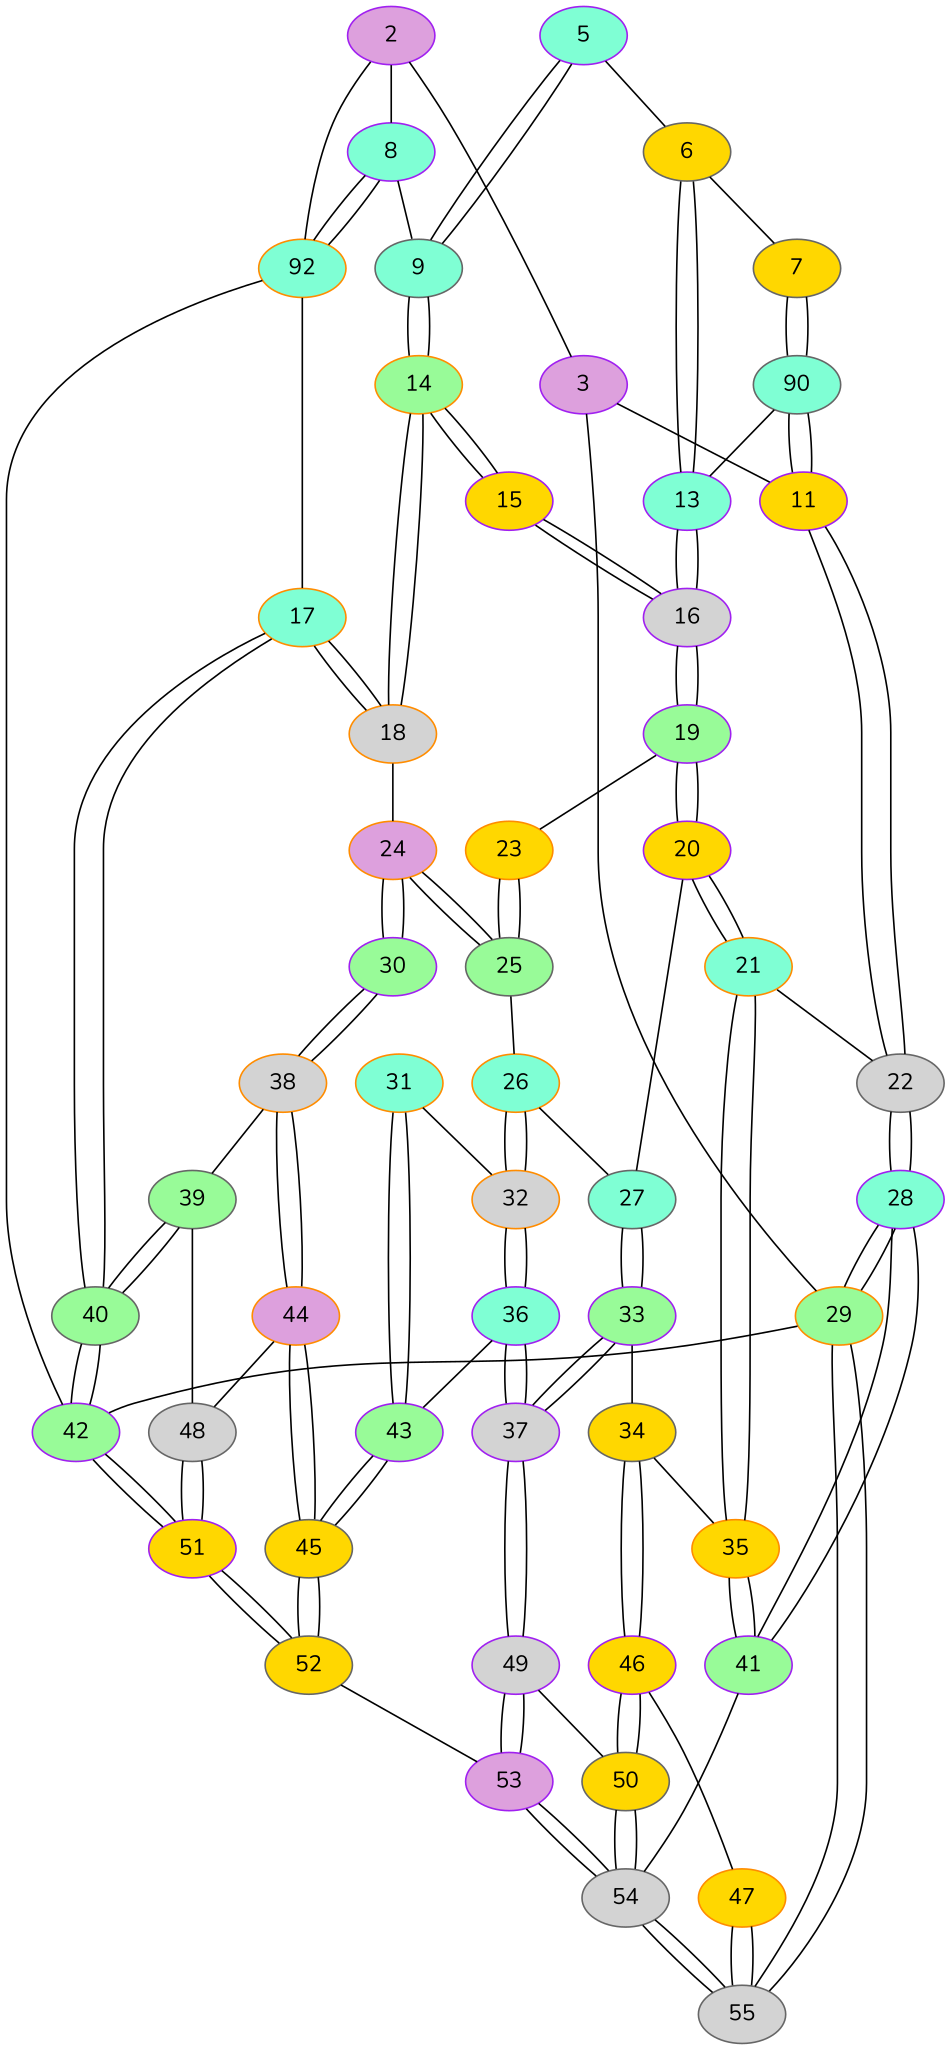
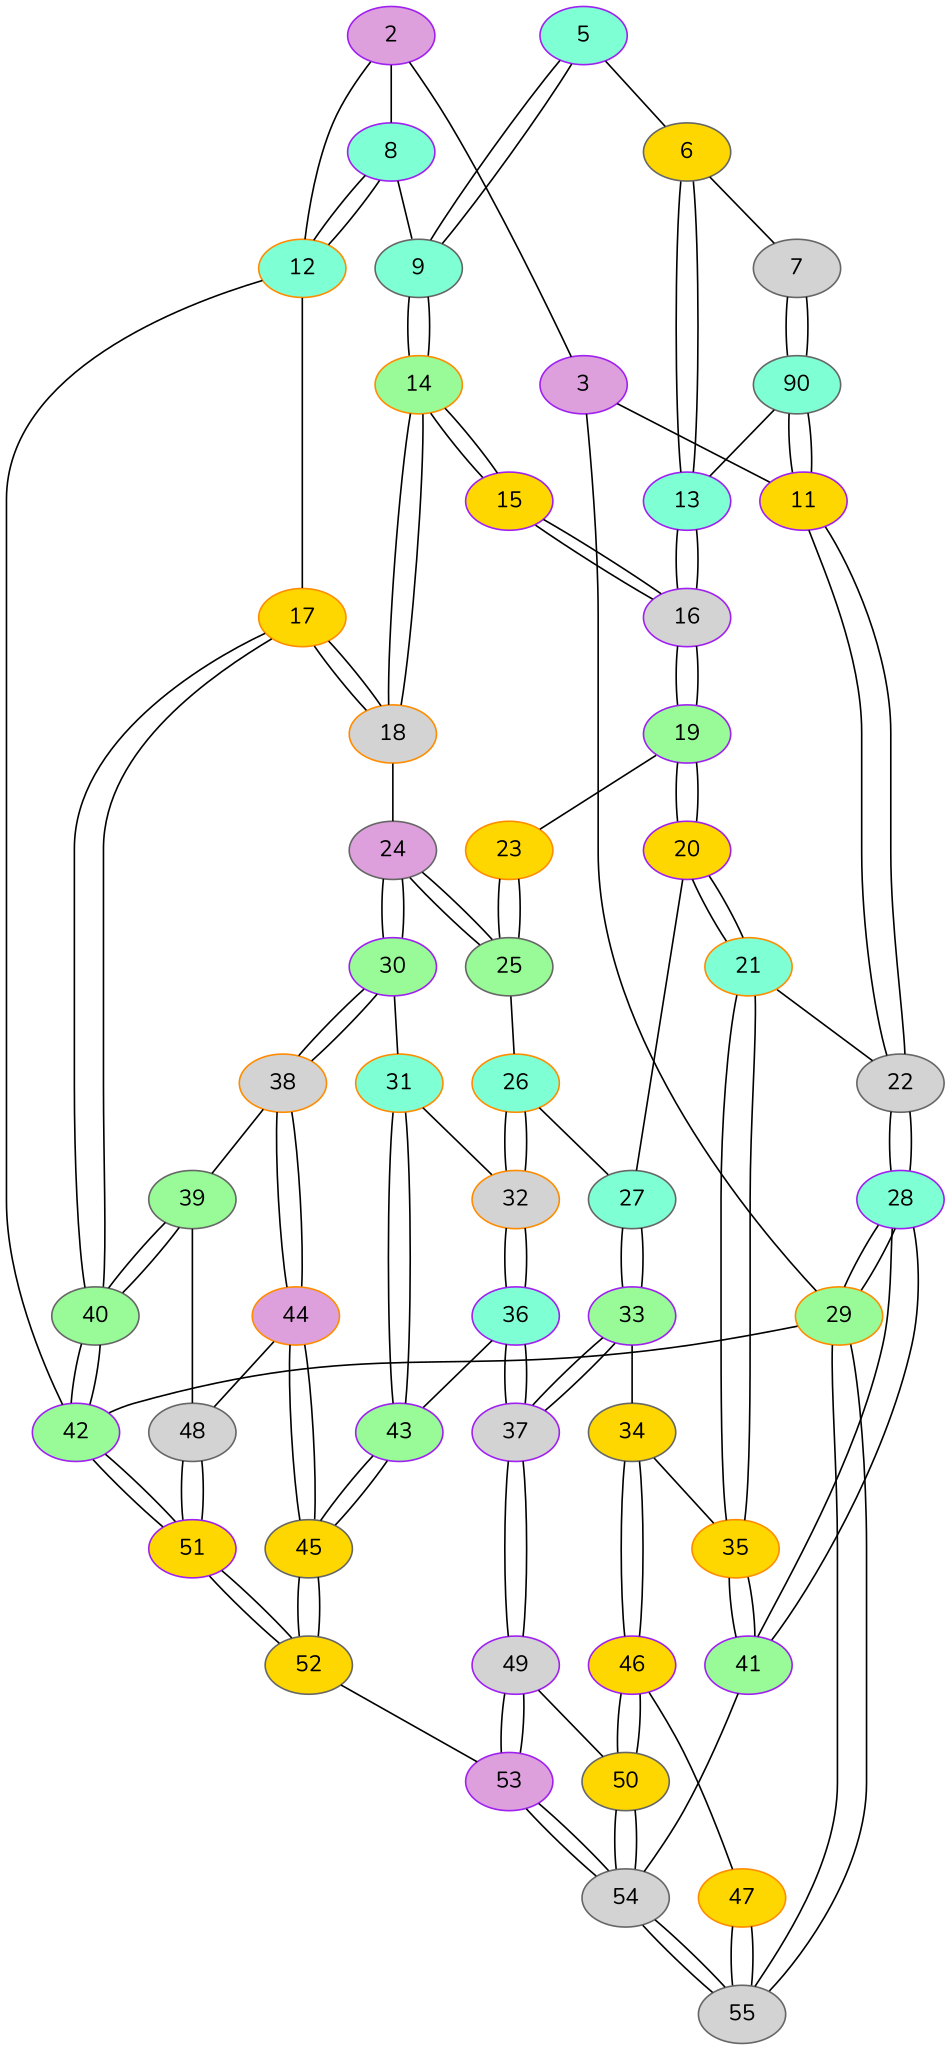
(302, 268) -> (302, 268)
(797, 268) -> (797, 268)
(302, 618) -> (302, 618)
(393, 850) -> (393, 850)
none -> (396, 1025)
